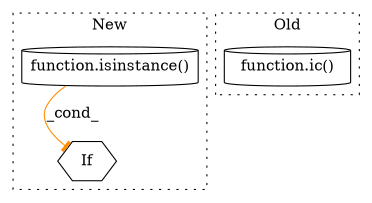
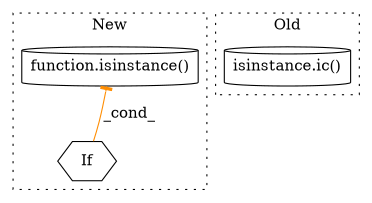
(287, 66) -> (287, 66)
(44, 114) -> (100, 117)
